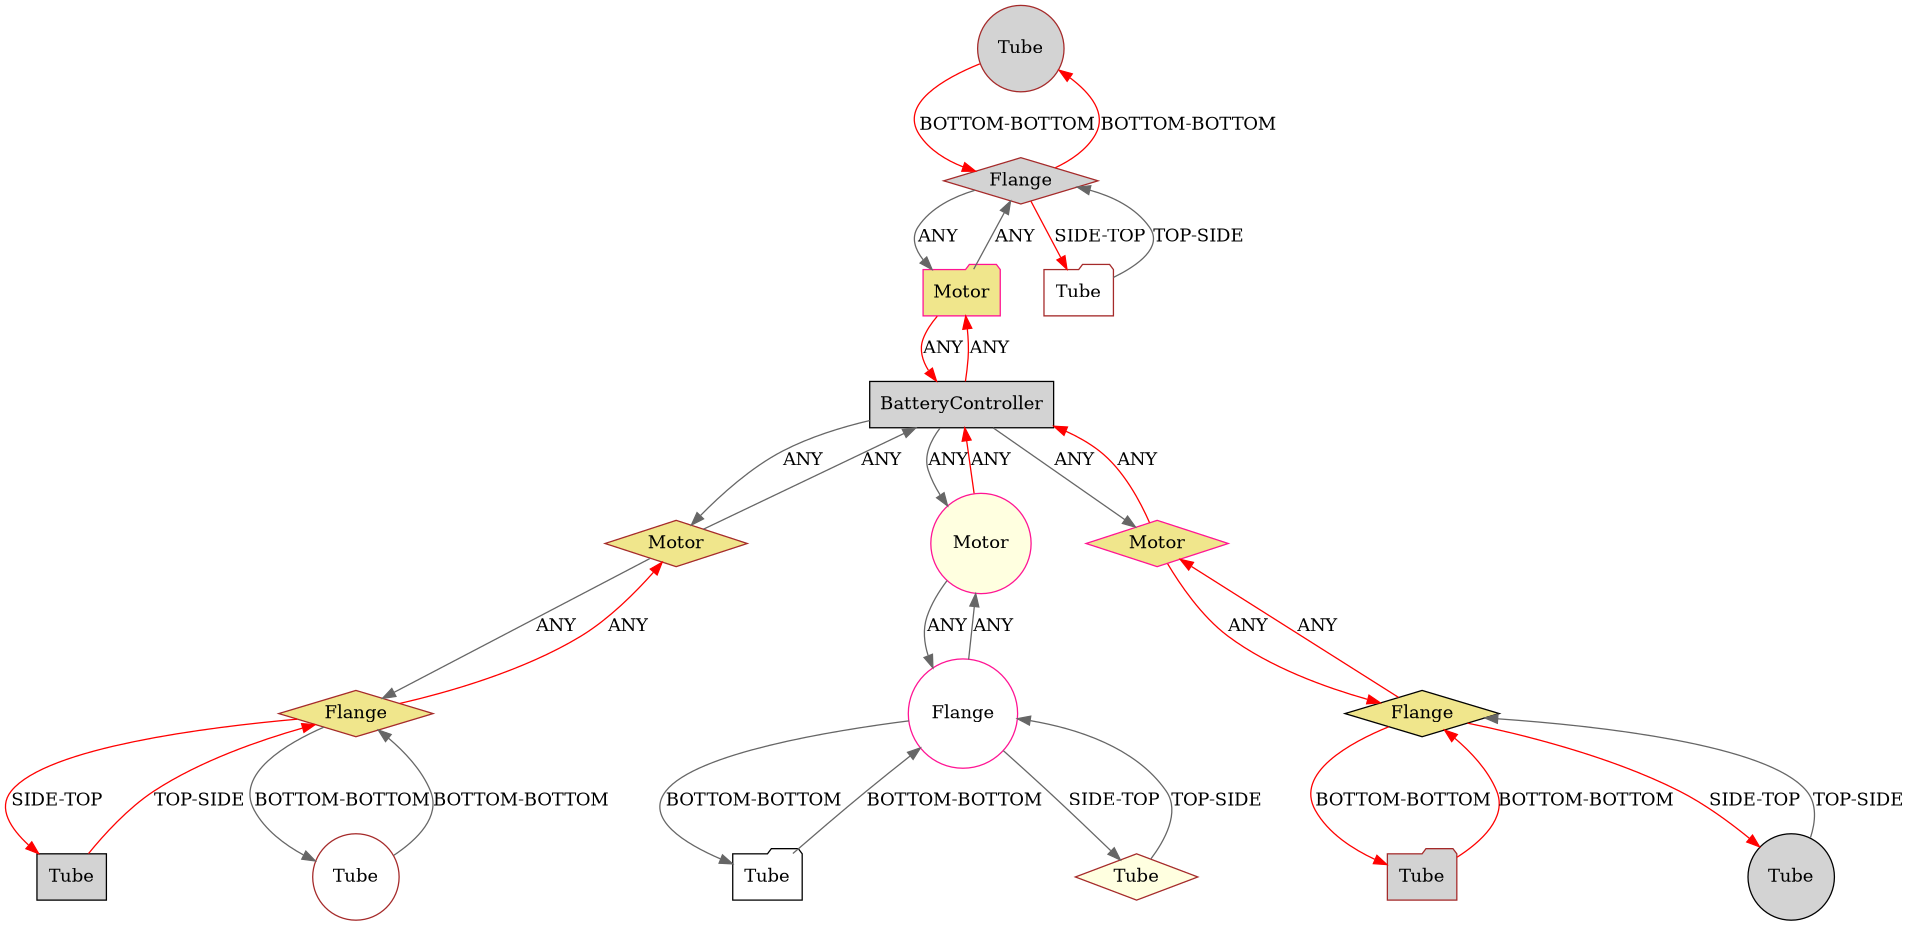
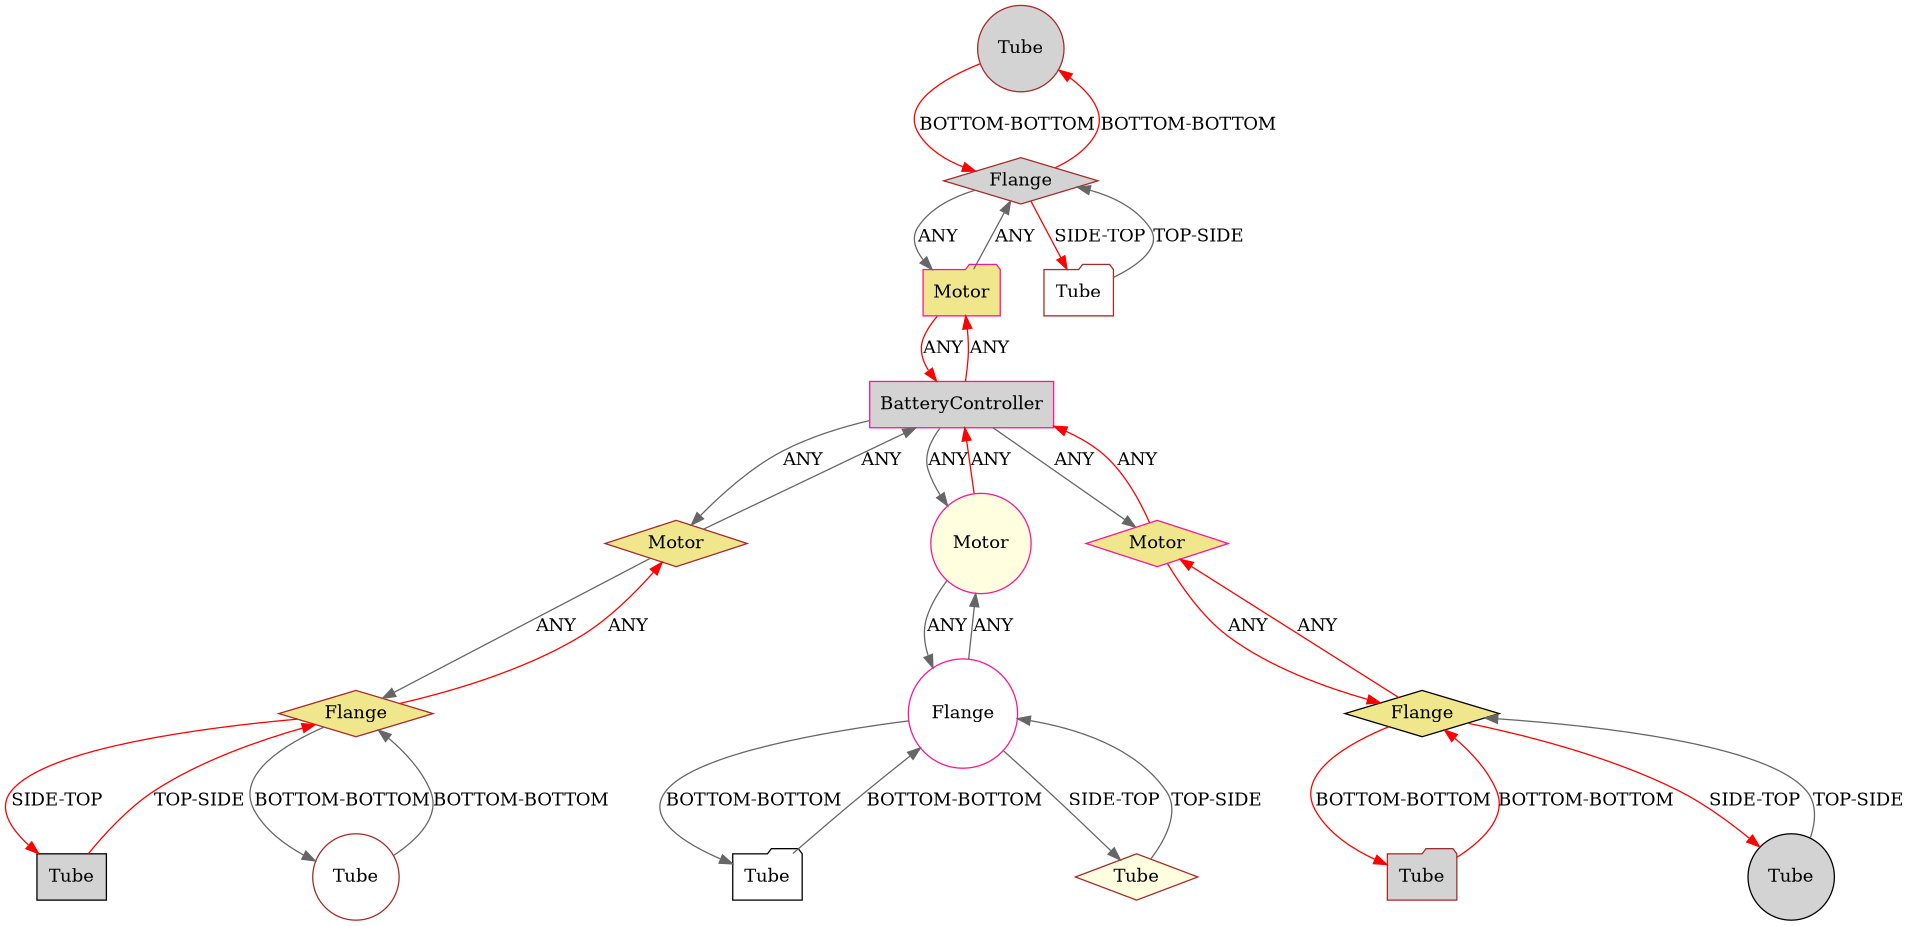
(962, 405) -> (962, 405)
